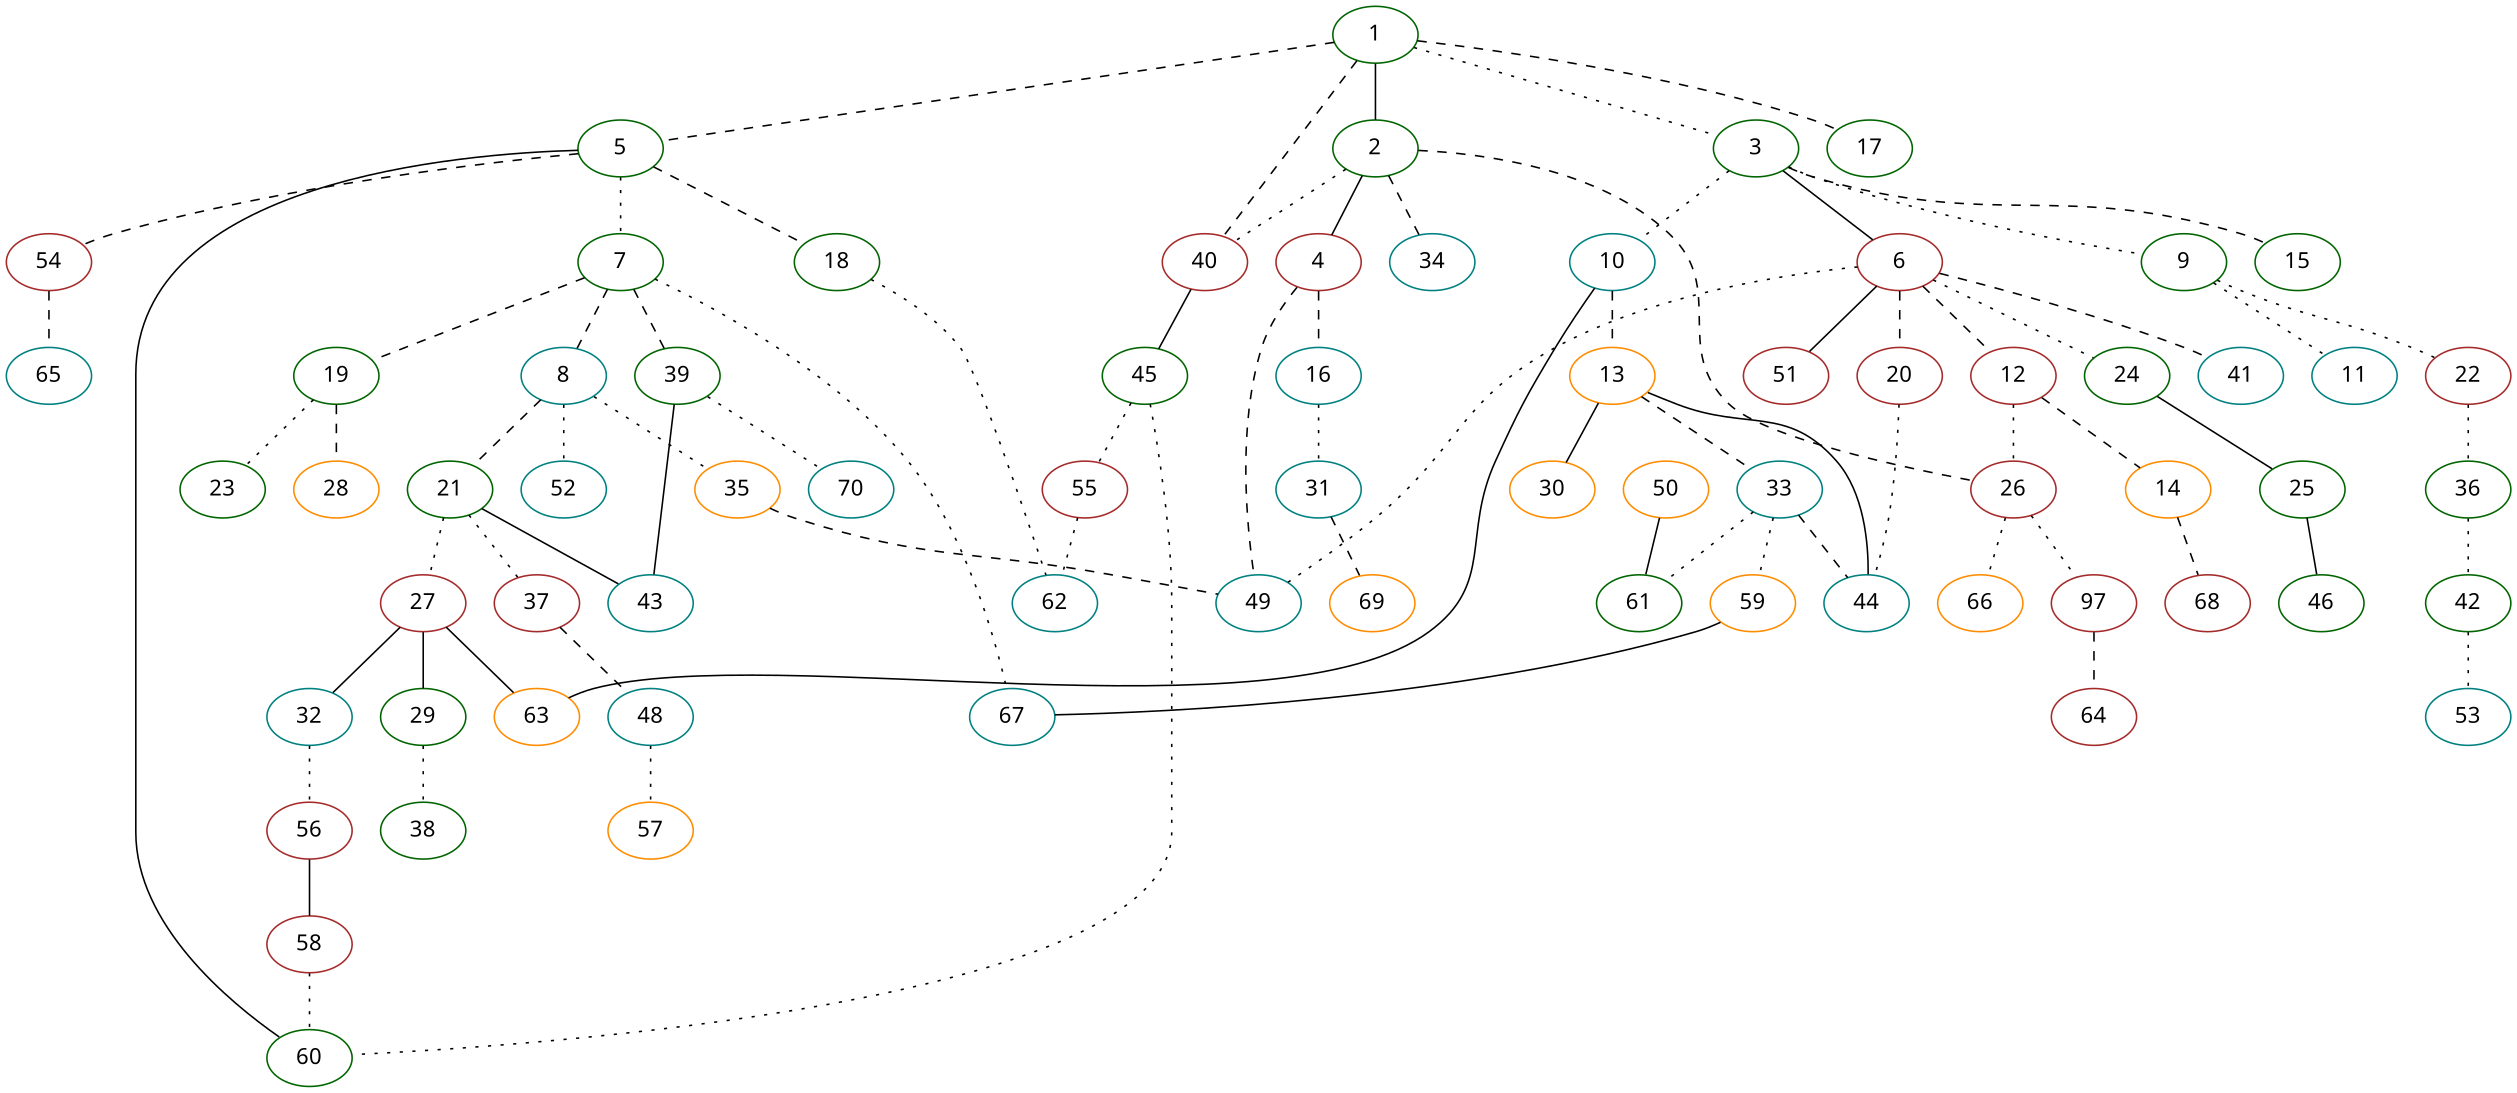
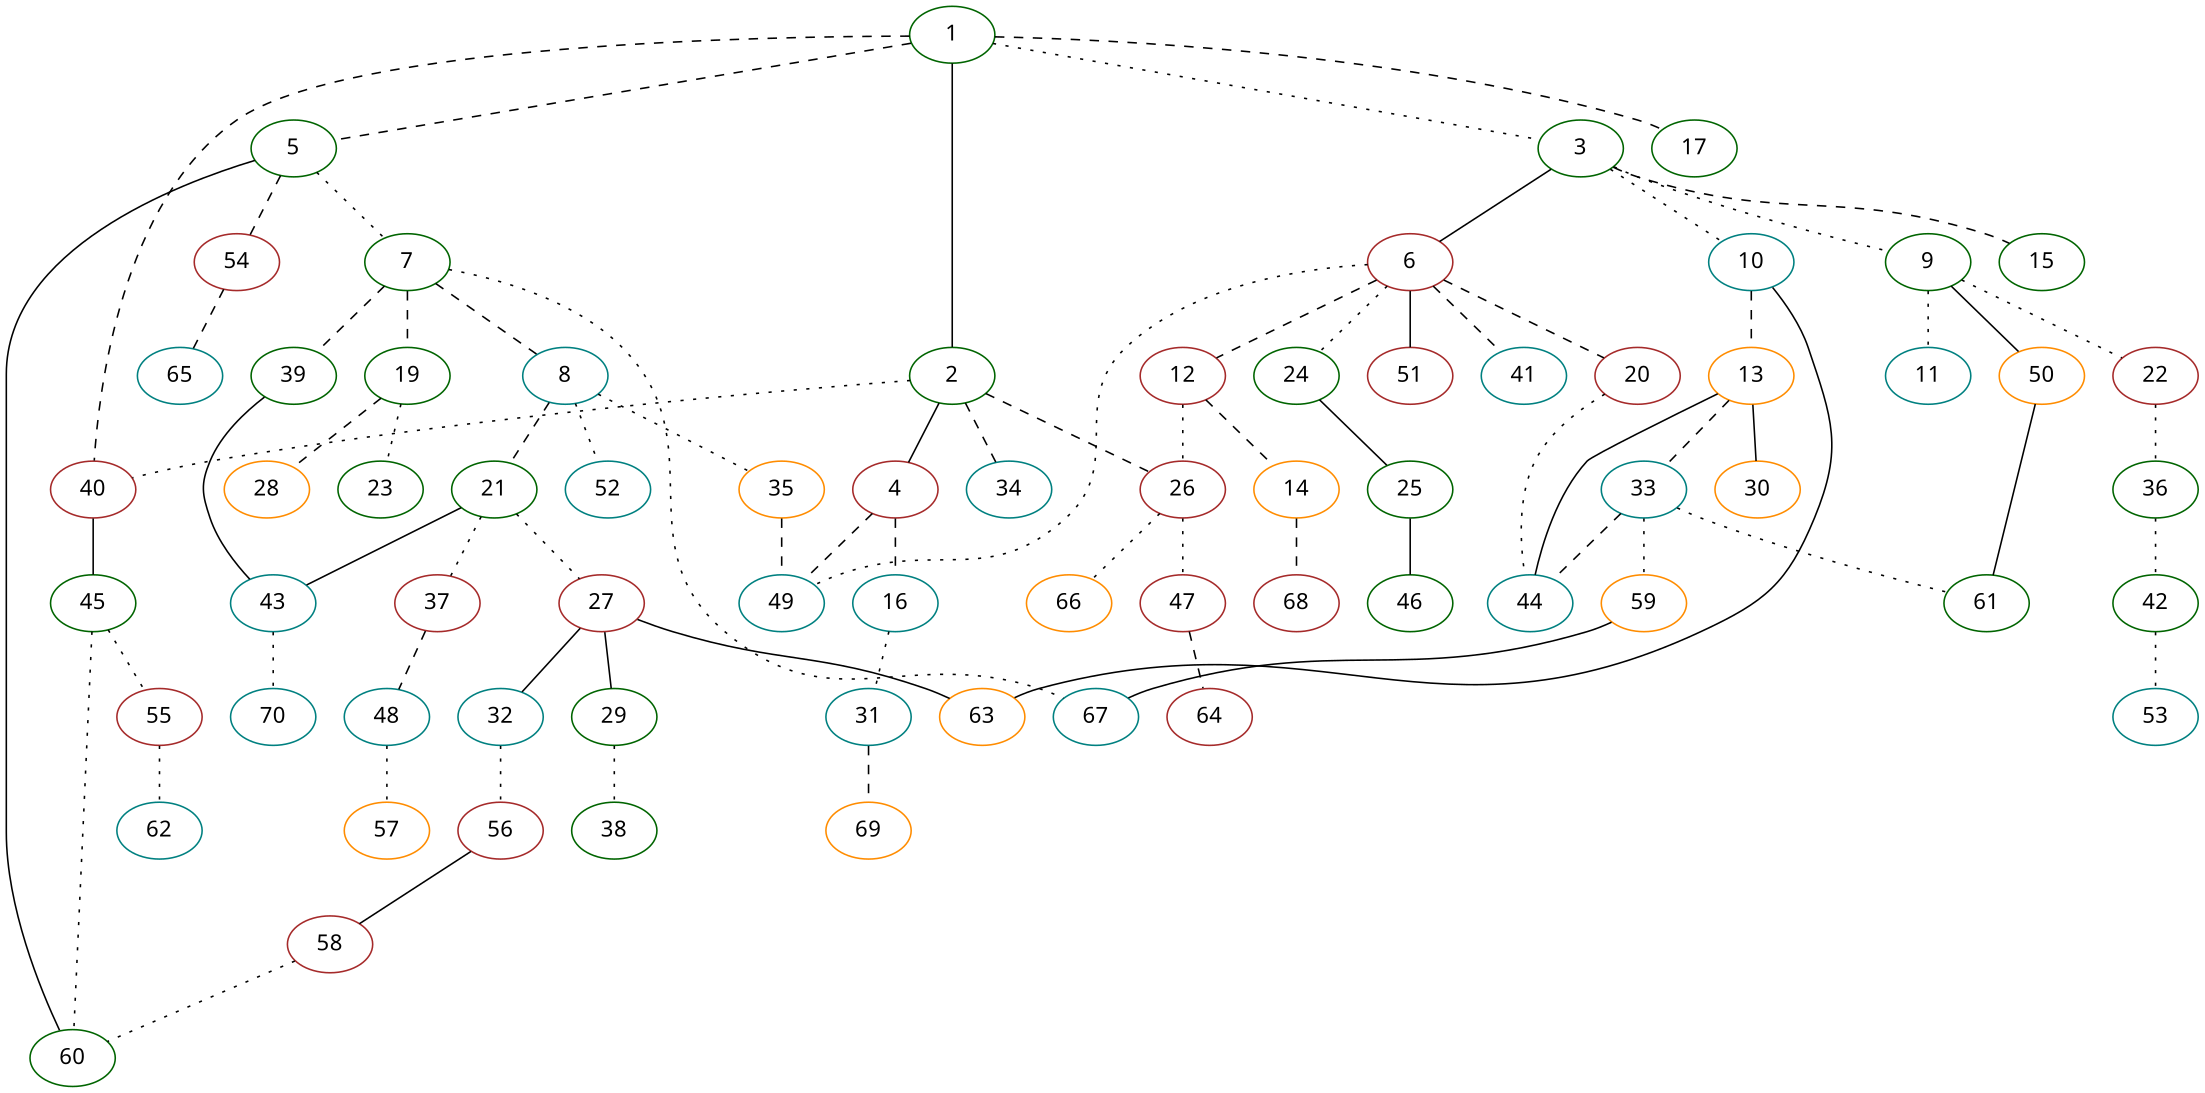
(837, 262) -> none
none -> (1985, 319)
(764, 433) -> (273, 660)
(2094, 603) -> (1183, 603)
